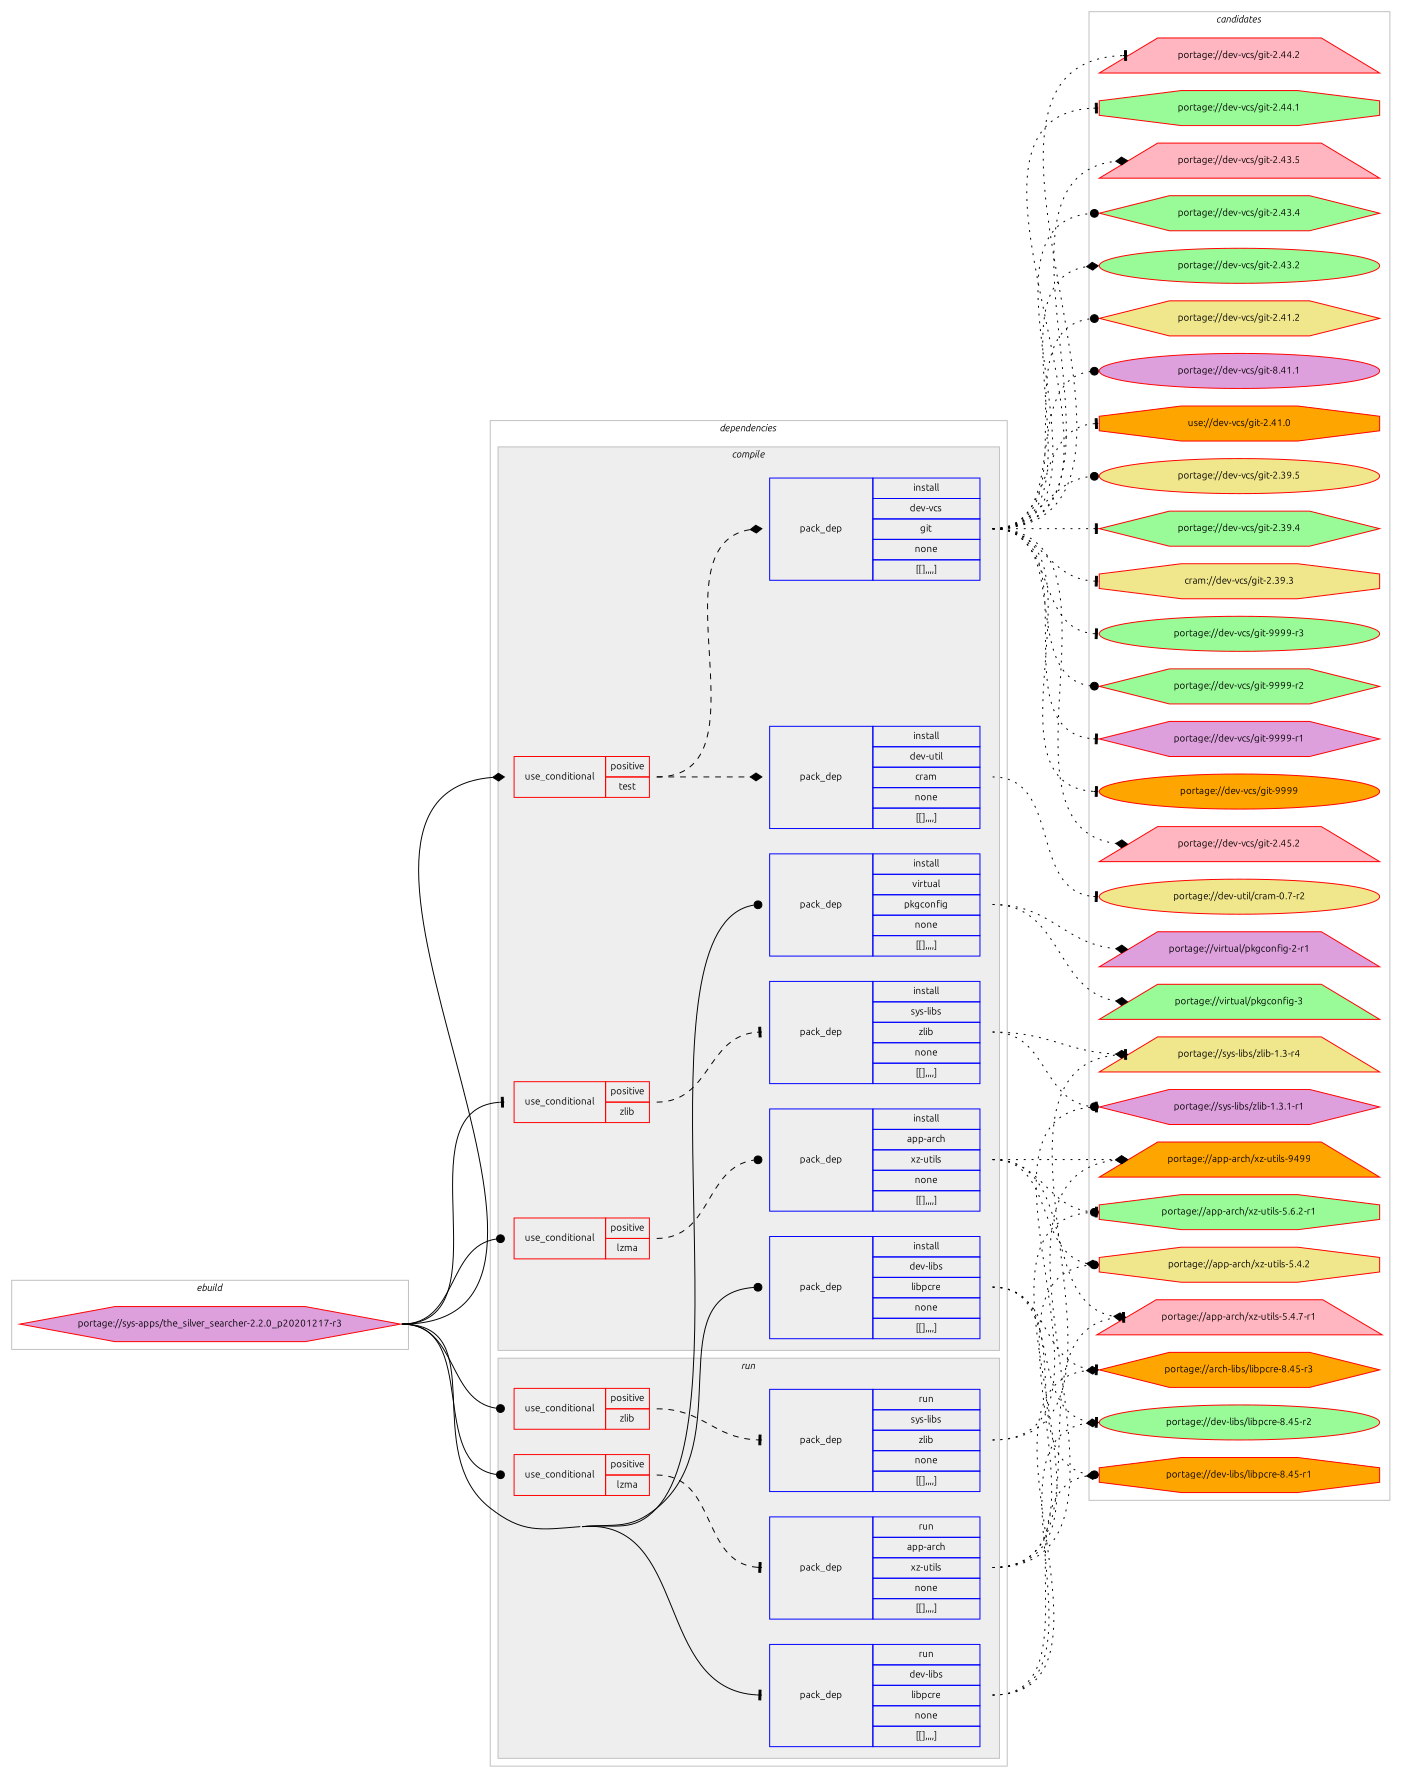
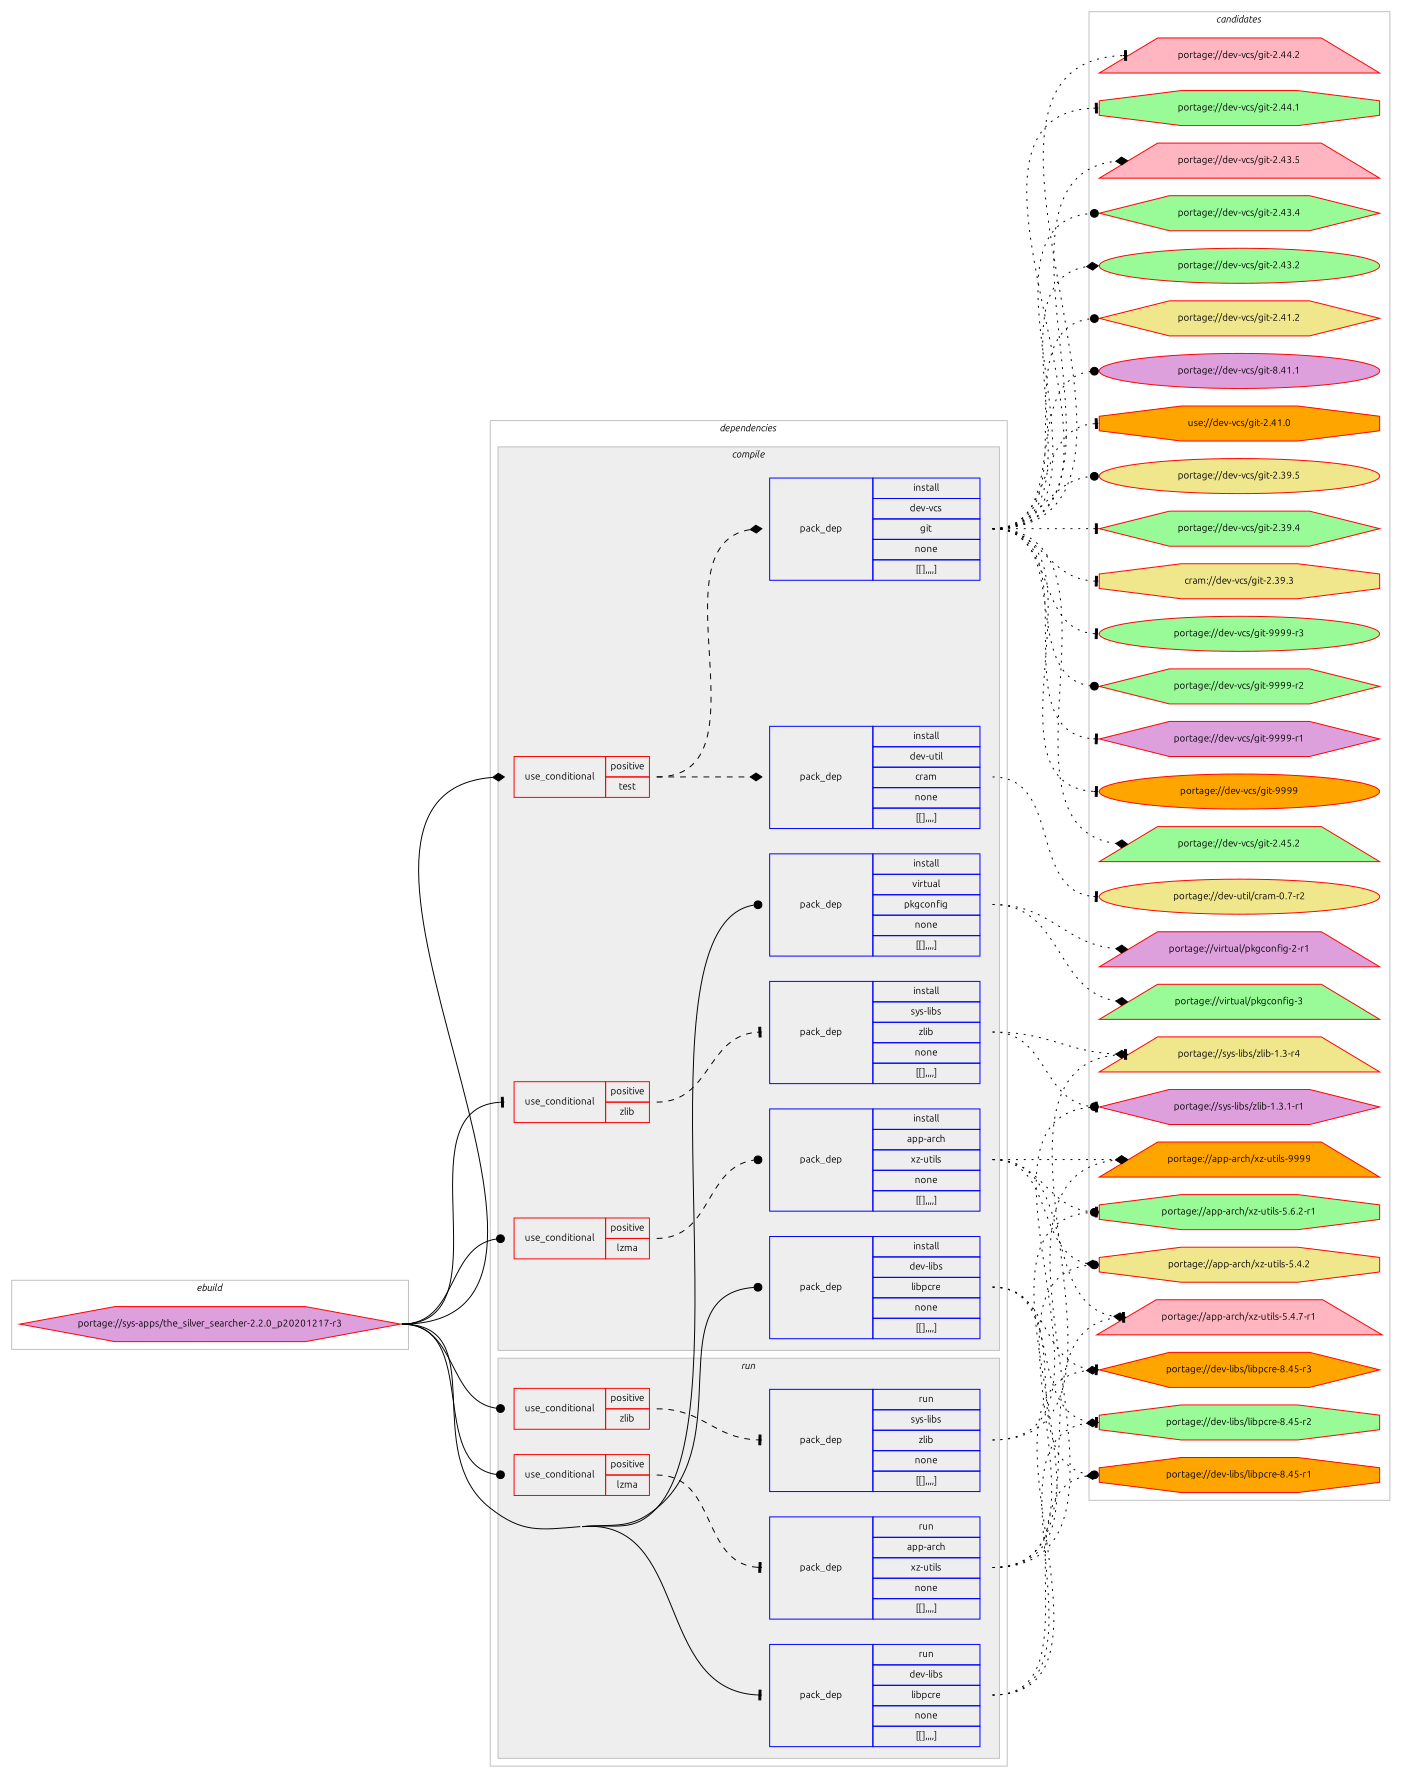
(1239, 844) -> (1239, 844)
(1239, 1160) -> (1239, 1160)
(1239, 1370) -> (1239, 1370)
(1239, 1422) -> (1239, 1422)
